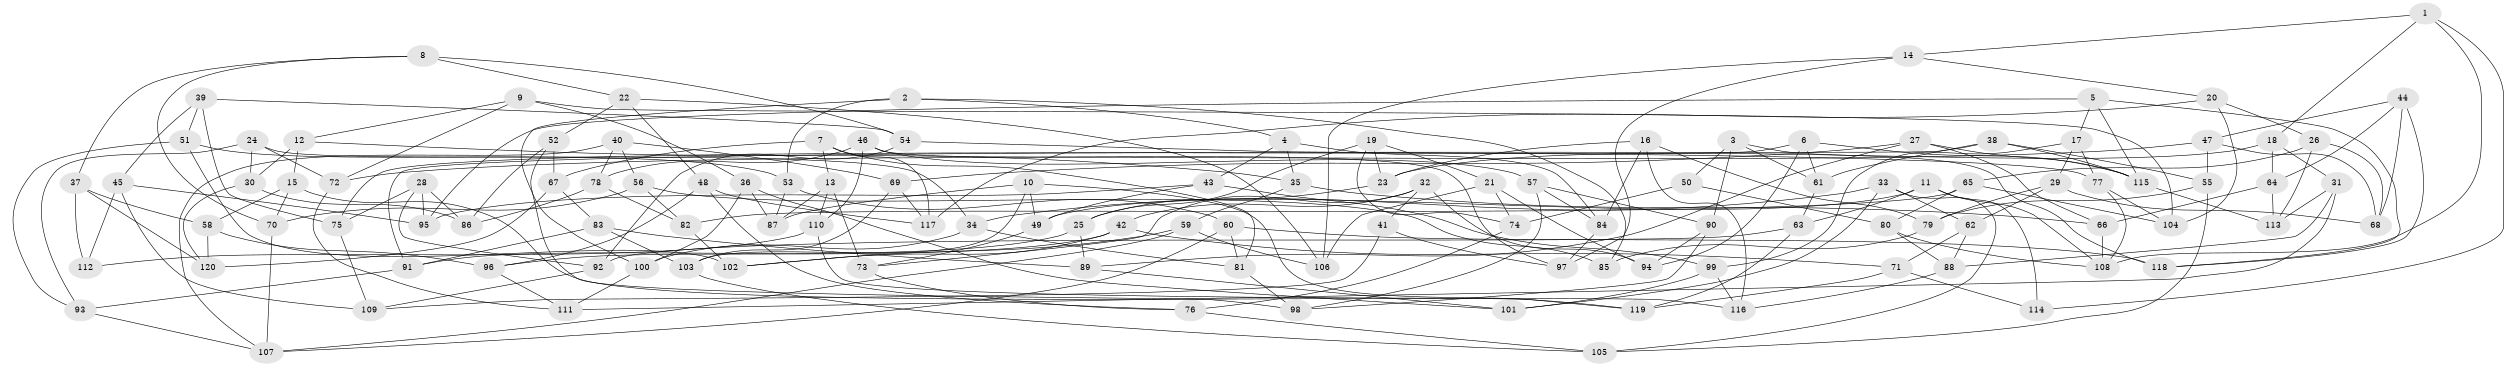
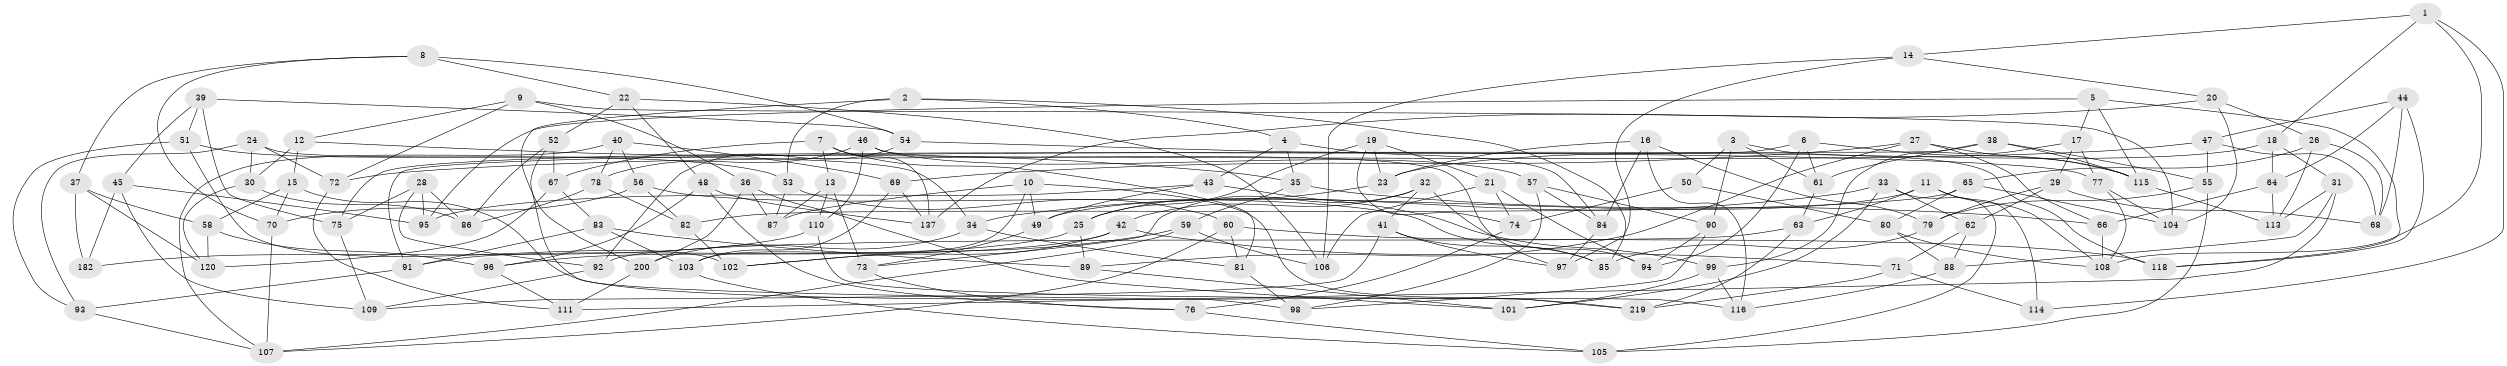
(928, 226) -> (928, 226)
none -> (1484, 246)
(86, 268) -> (86, 268)
(642, 268) -> (642, 268)
(1638, 310) -> (1638, 310)
